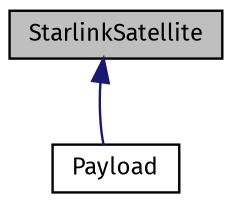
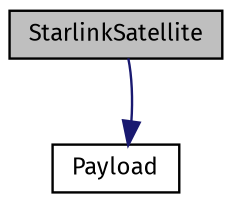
(100, 114) -> (132, 90)
